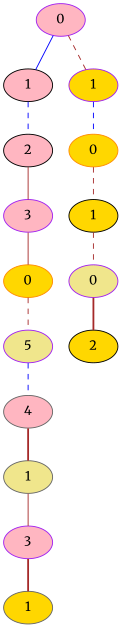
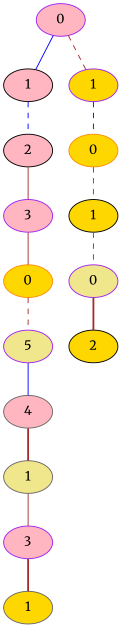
(28, 379) -> (28, 379)
